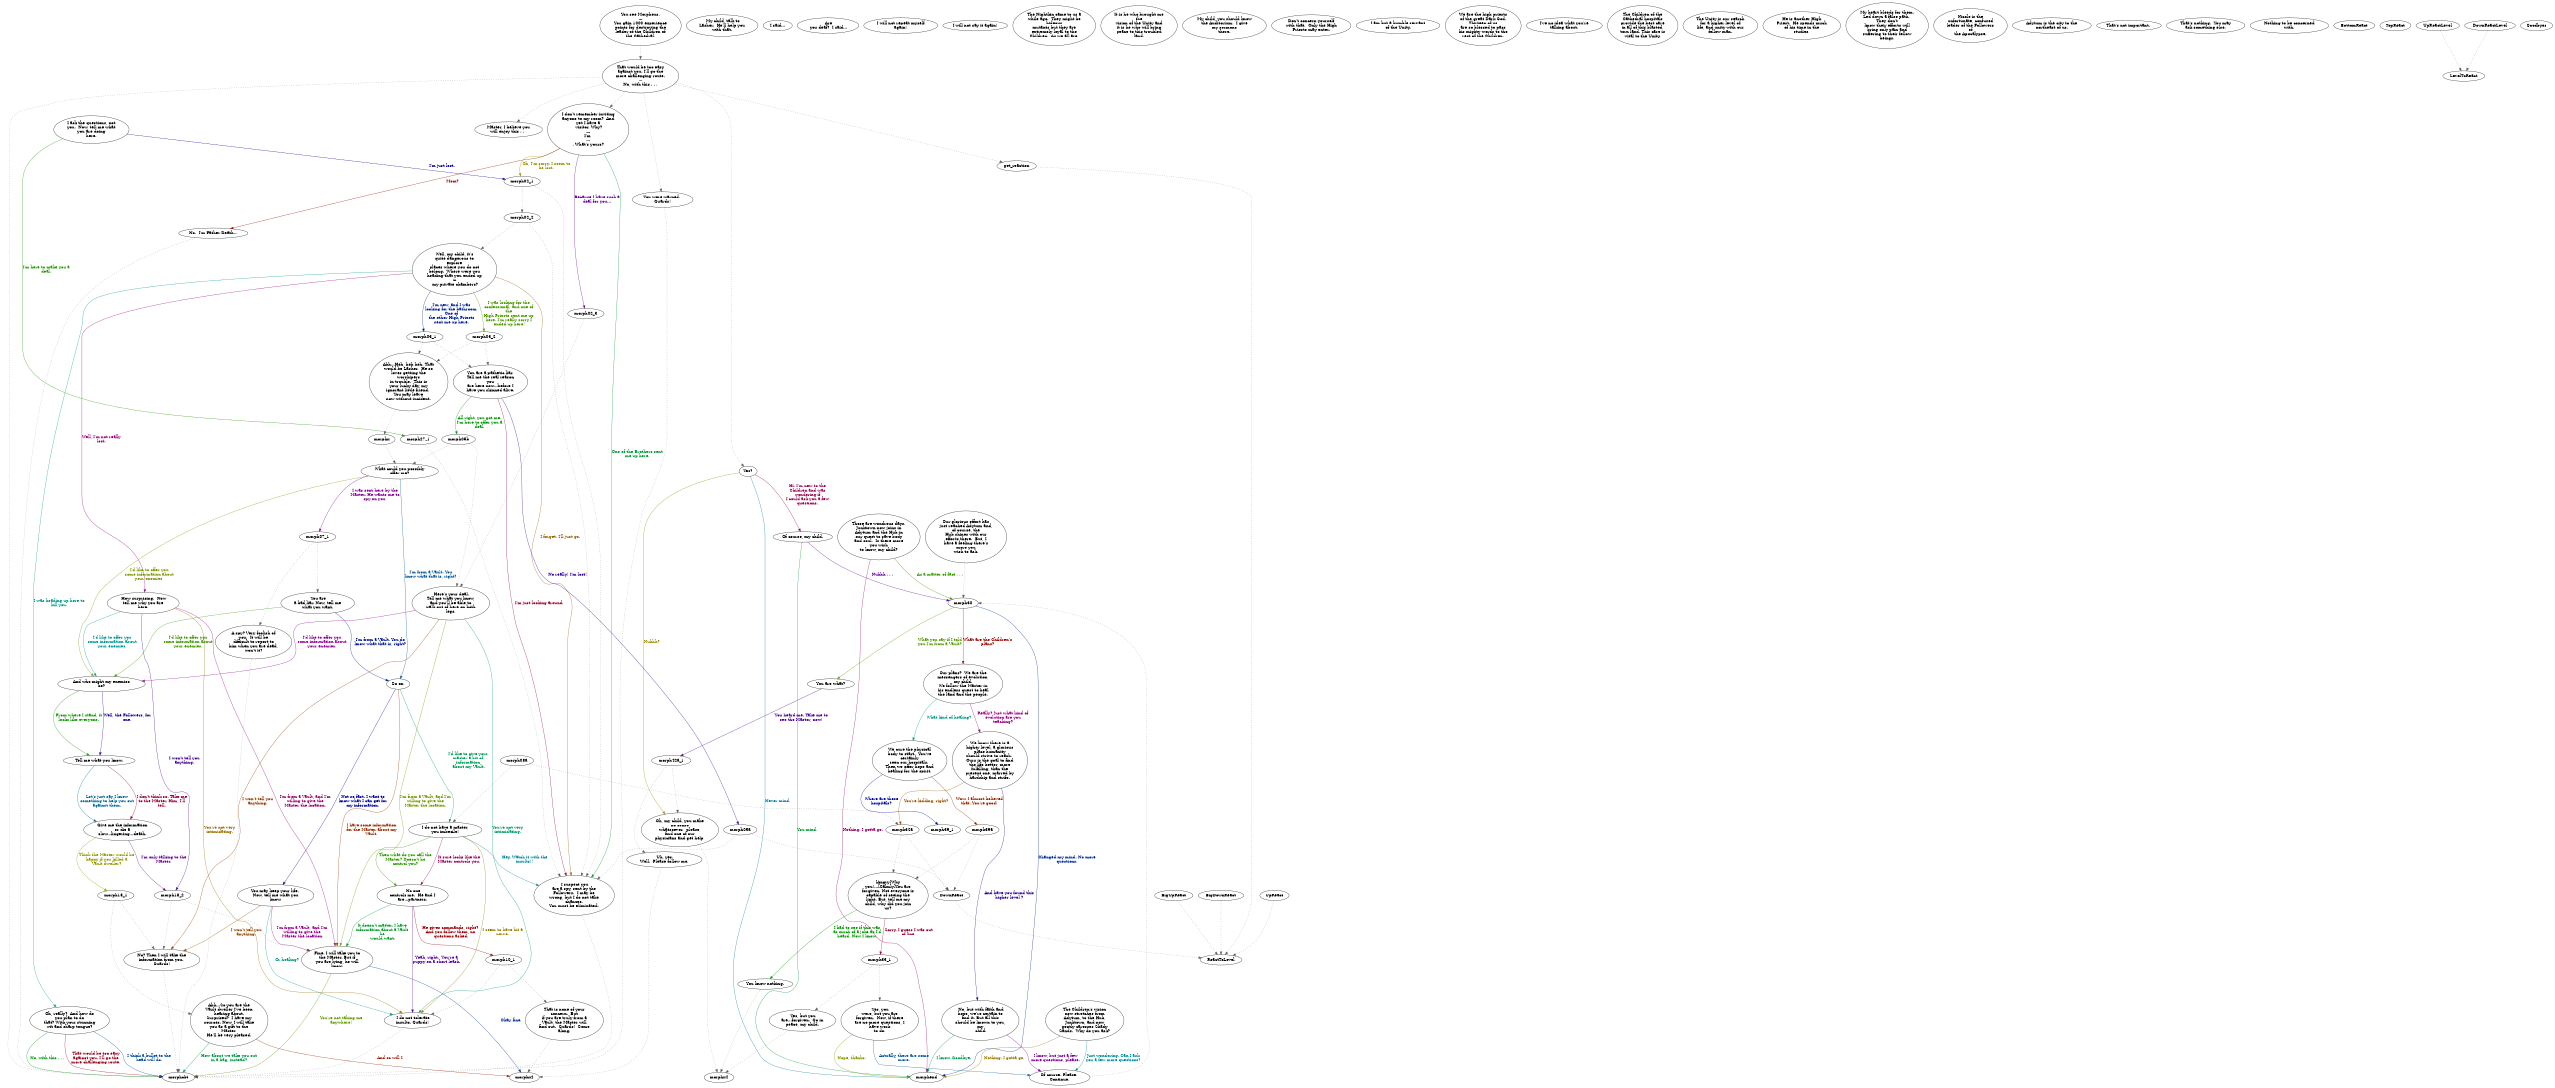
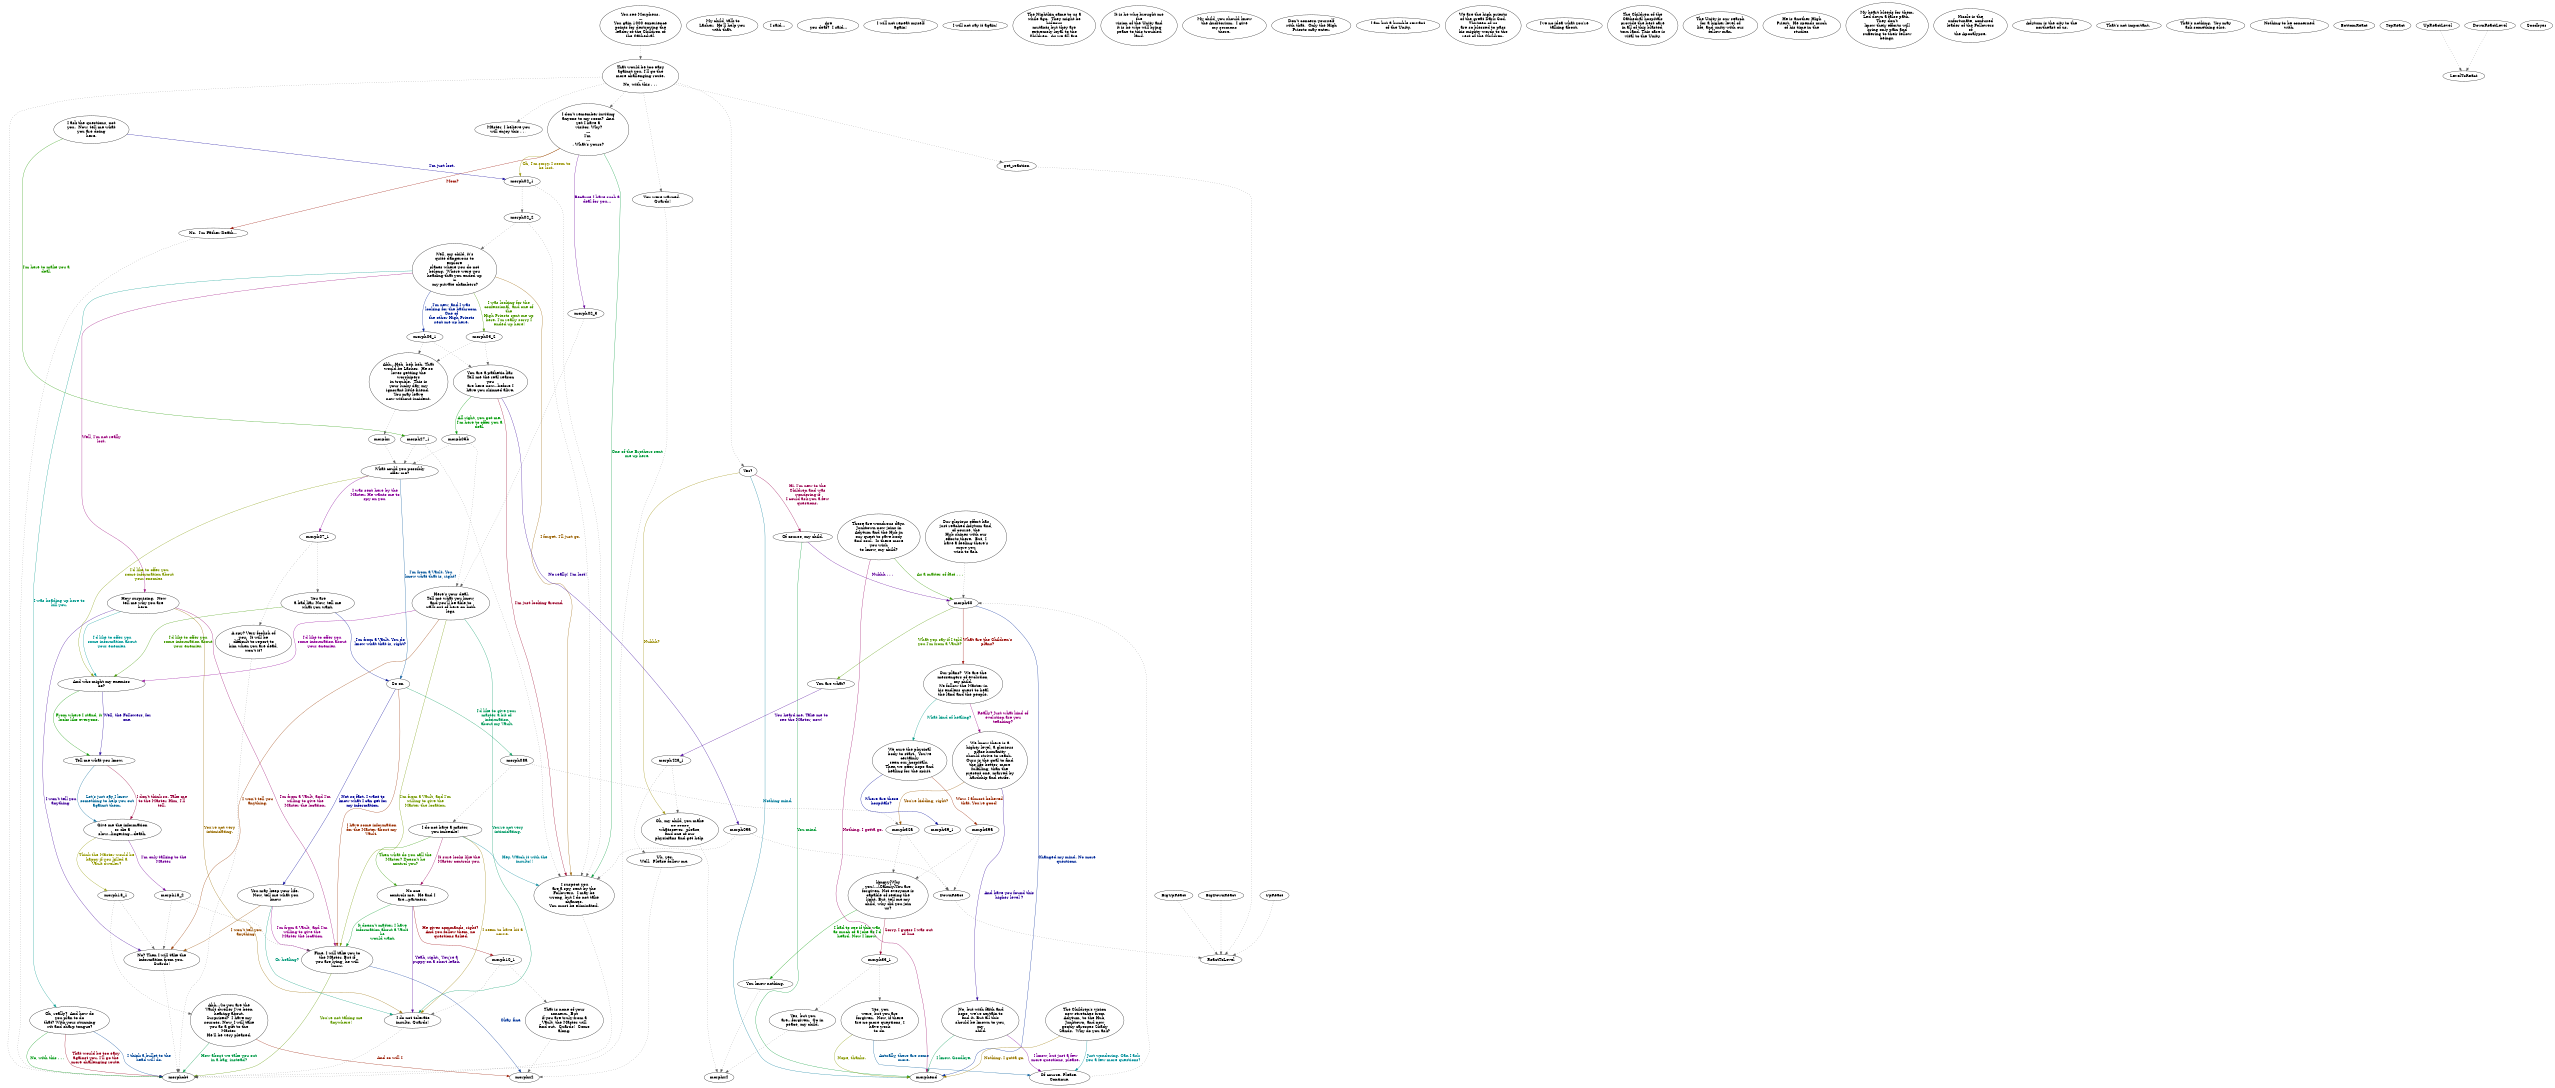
none -> (410, 453)
(429, 755) -> (461, 716)
(158, 760) -> (43, 782)
(778, 801) -> (778, 801)
